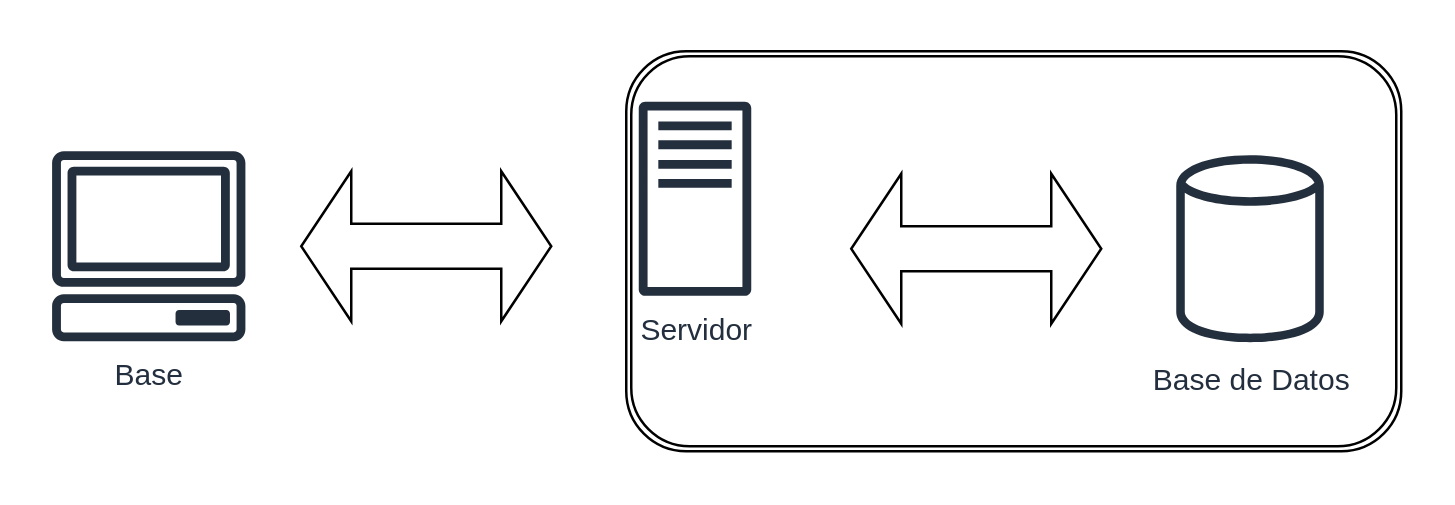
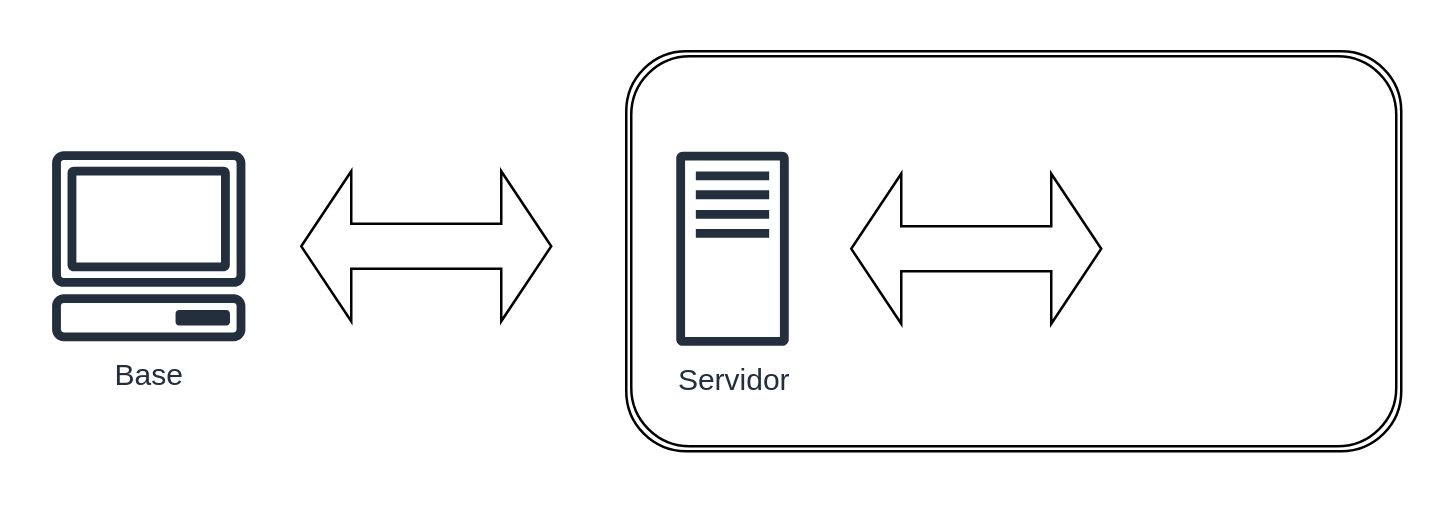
(695, 199) -> (733, 249)
(1250, 249) -> none
